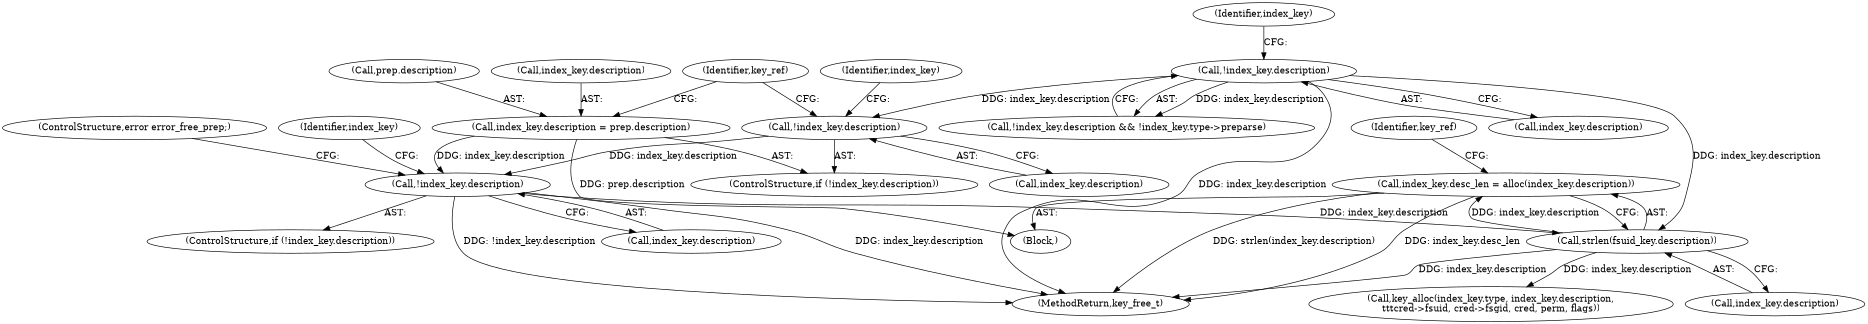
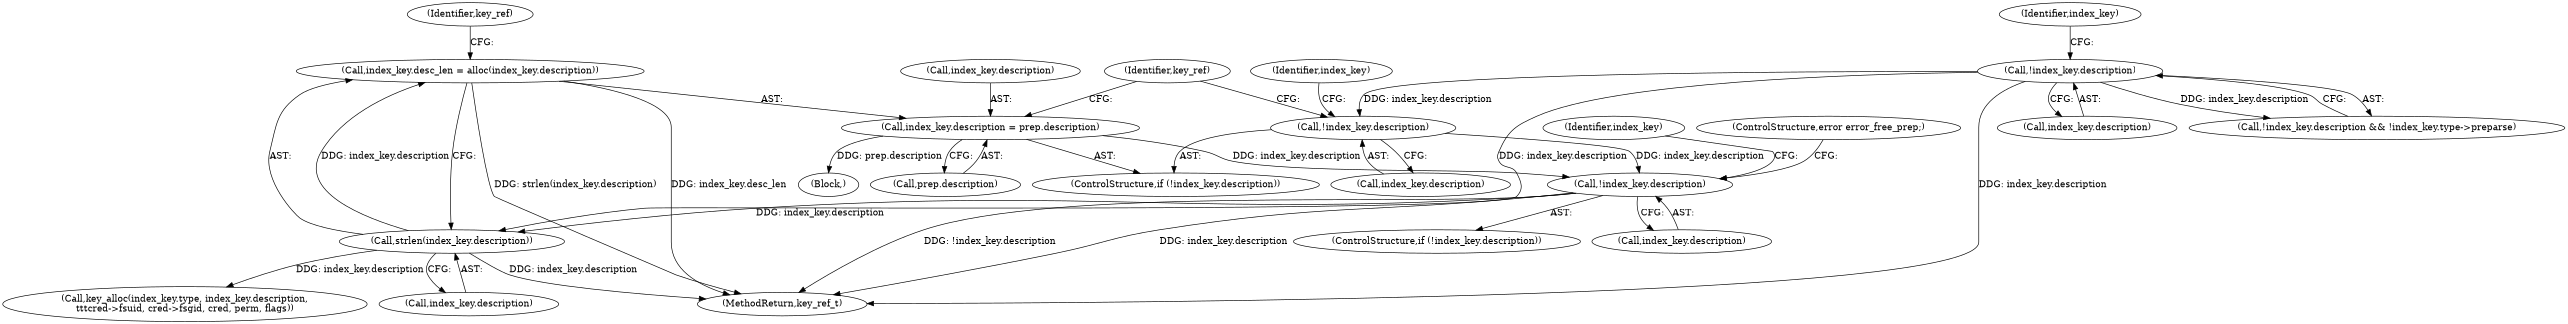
none -> (950, 151)
(1202, 198) -> (729, 99)
(1637, 242) -> (452, 242)
(1101, 304) -> (782, 304)
